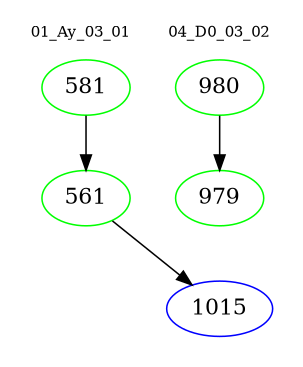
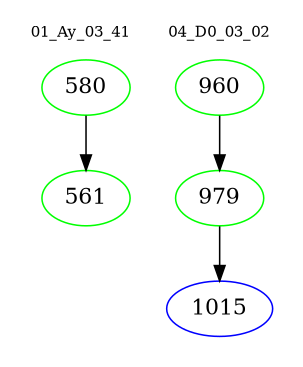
(81, 33) -> (81, 33)
(86, 88) -> (86, 88)
(220, 88) -> (220, 88)
(146, 248) -> (220, 246)
